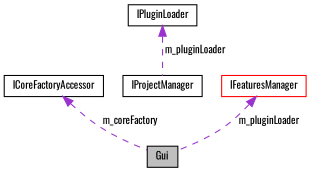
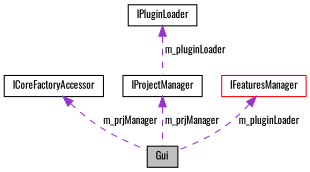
(129, 121) -> (129, 121)
none -> (163, 127)
